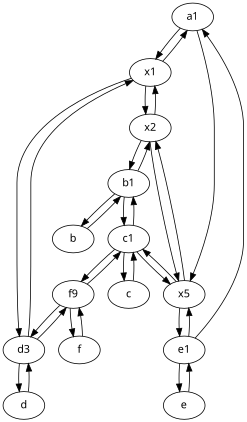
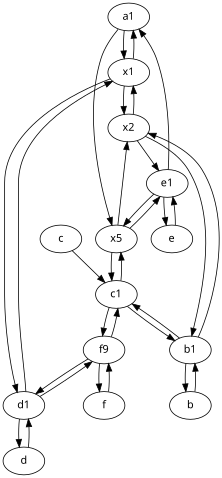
(161, 208) -> (146, 152)
(124, 263) -> none
(24, 350) -> (24, 405)
